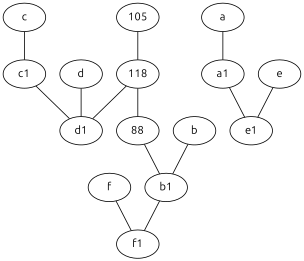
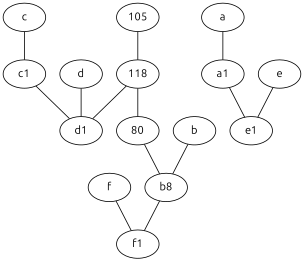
(138, 131) -> (138, 131)
(166, 187) -> (166, 187)
